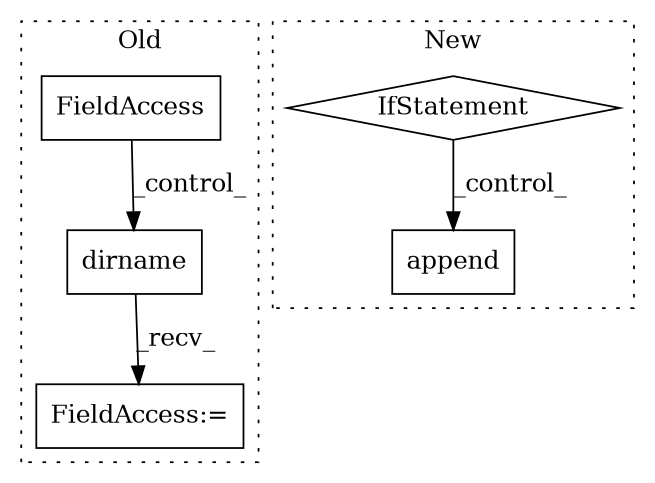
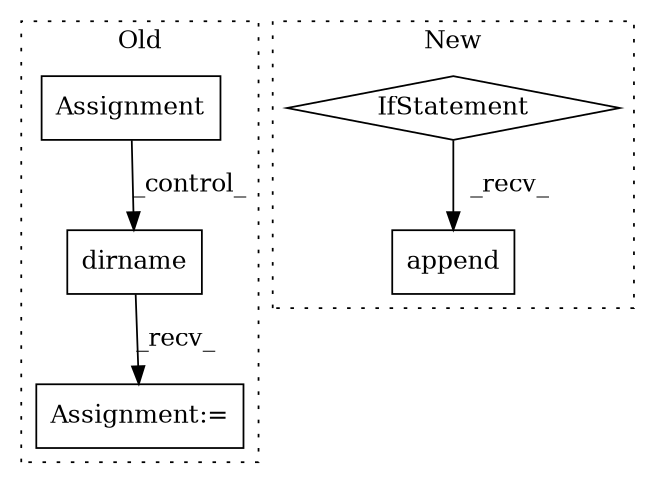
(131, 108) -> (131, 108)
(510, 185) -> (510, 185)
(140, 416) -> (140, 416)
